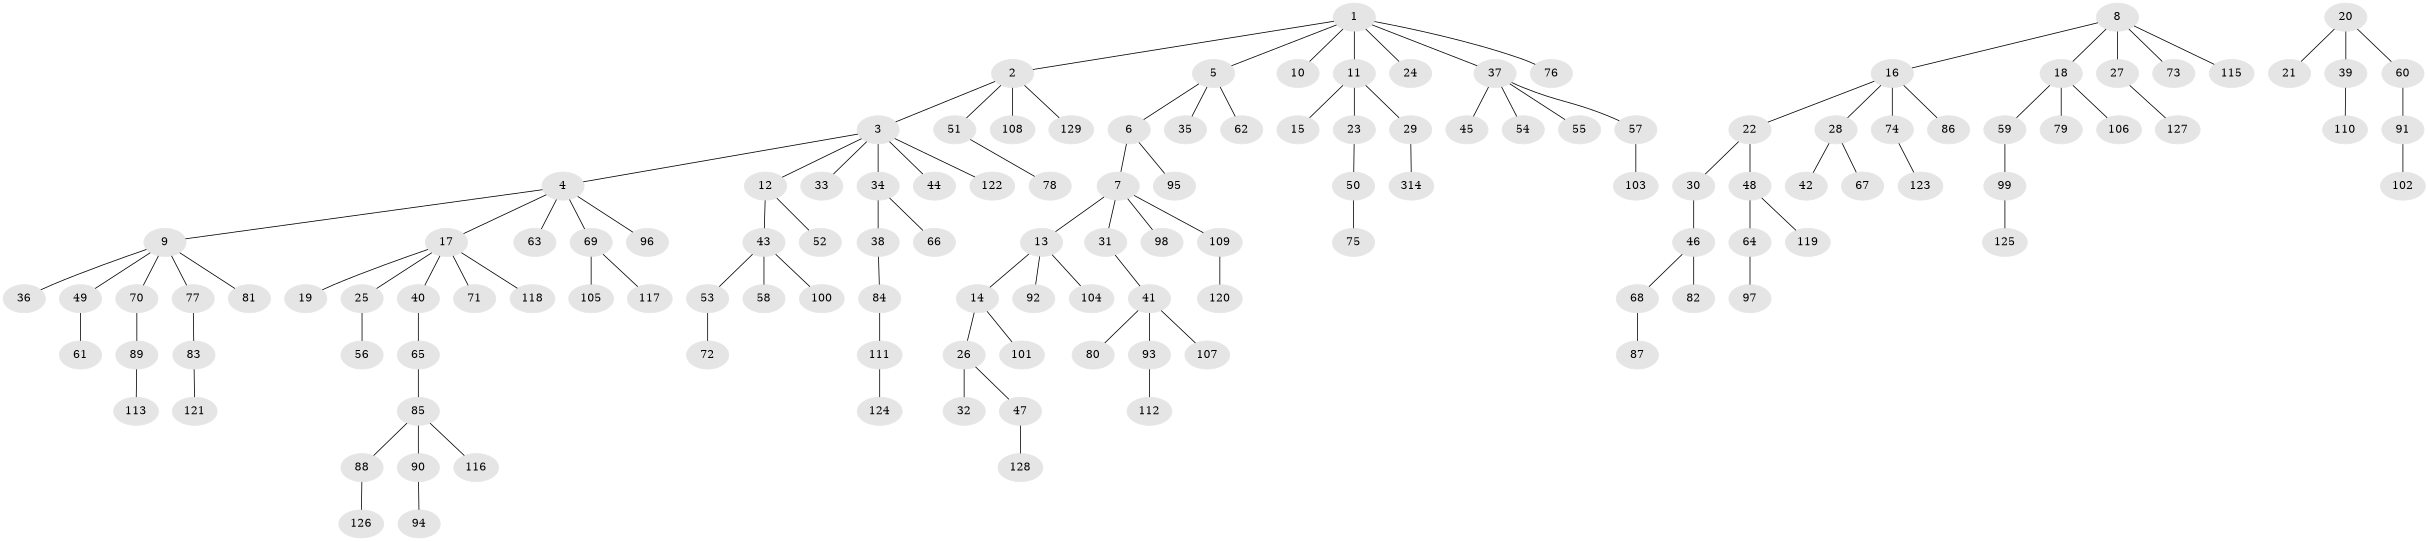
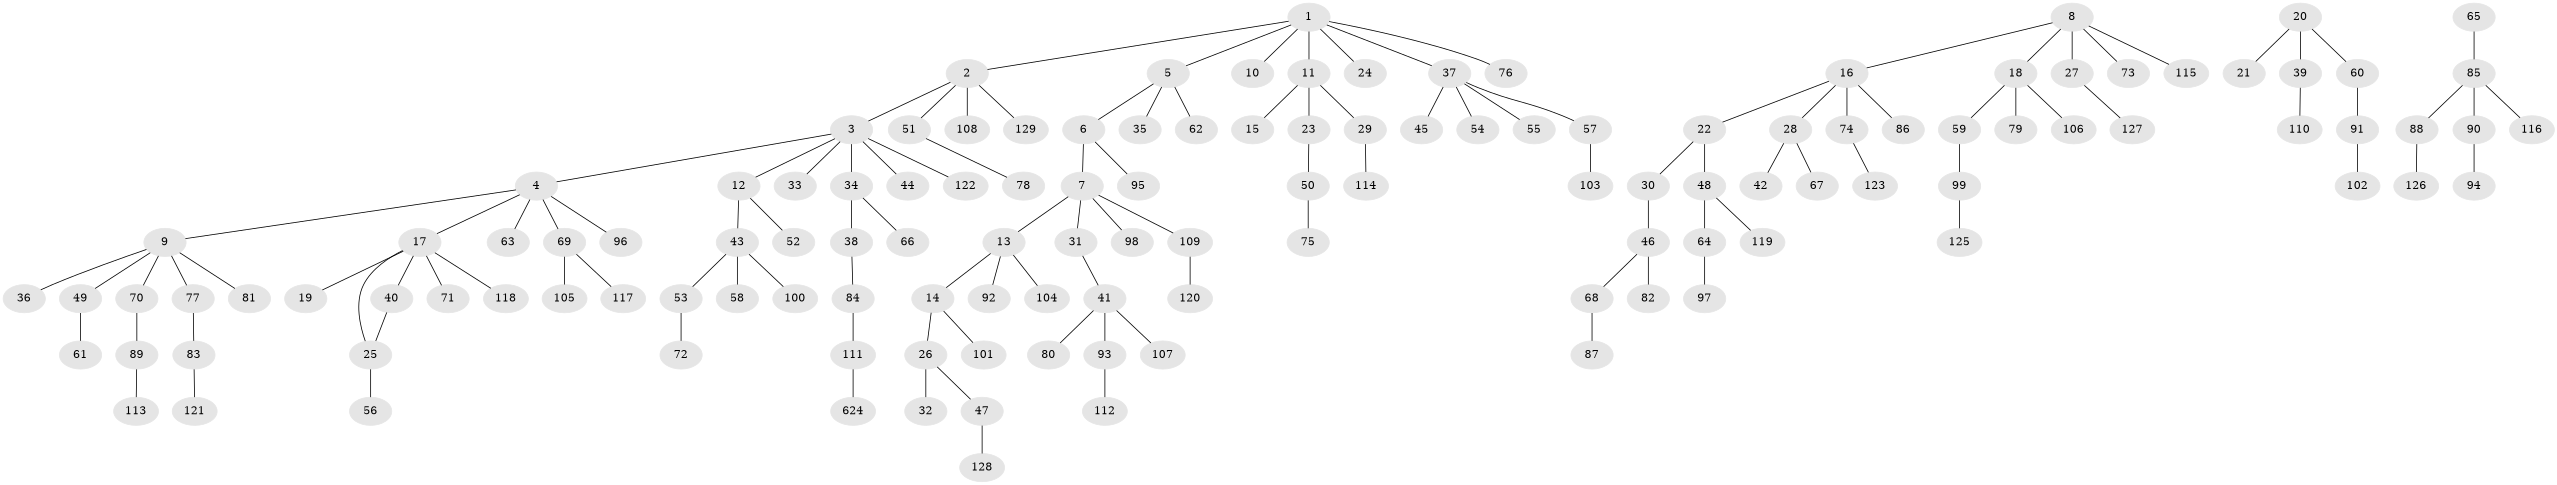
(1411, 186) -> (1366, 186)
(418, 327) -> (381, 327)
(880, 411) -> (853, 411)
